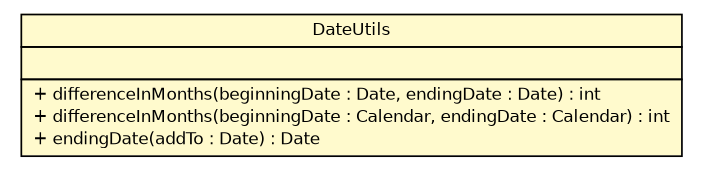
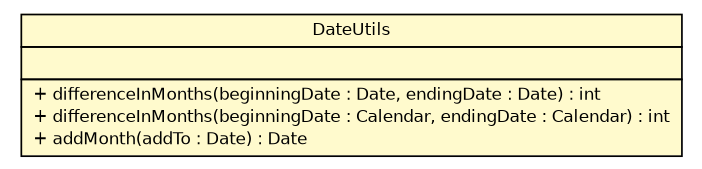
(178, 139) -> (171, 139)
